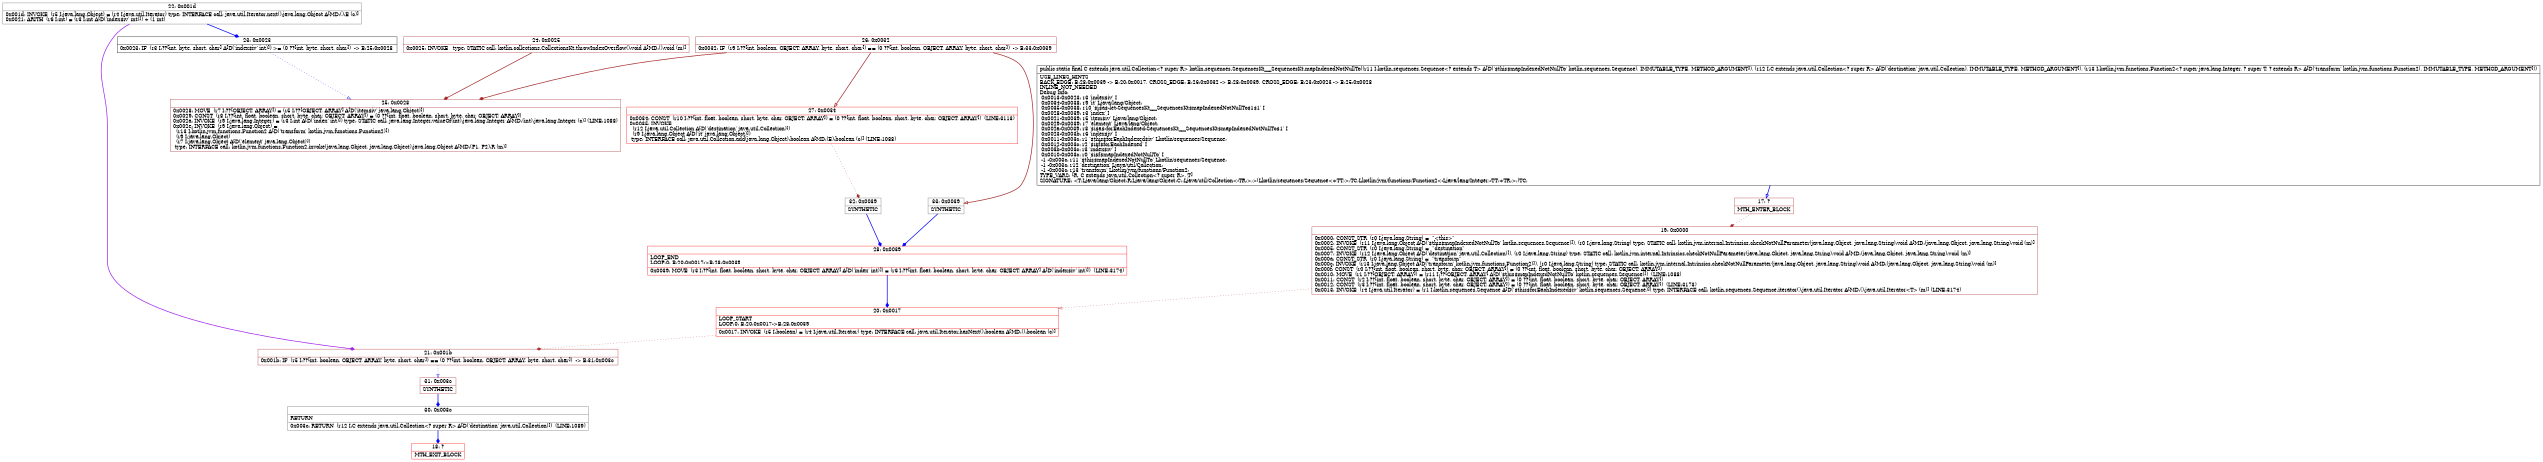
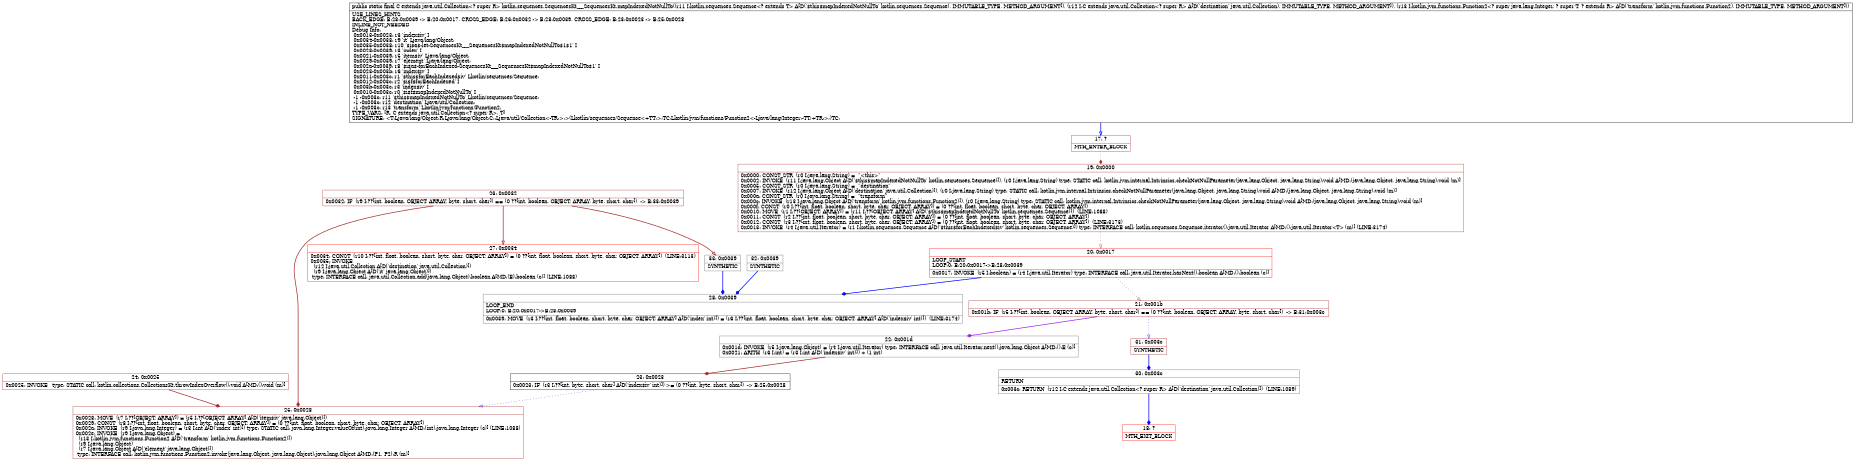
(221, 30) -> (767, 365)
(844, 169) -> none
(887, 261) -> (723, 309)
(111, 271) -> (1035, 326)
(887, 289) -> (914, 286)
(629, 342) -> (1127, 288)
